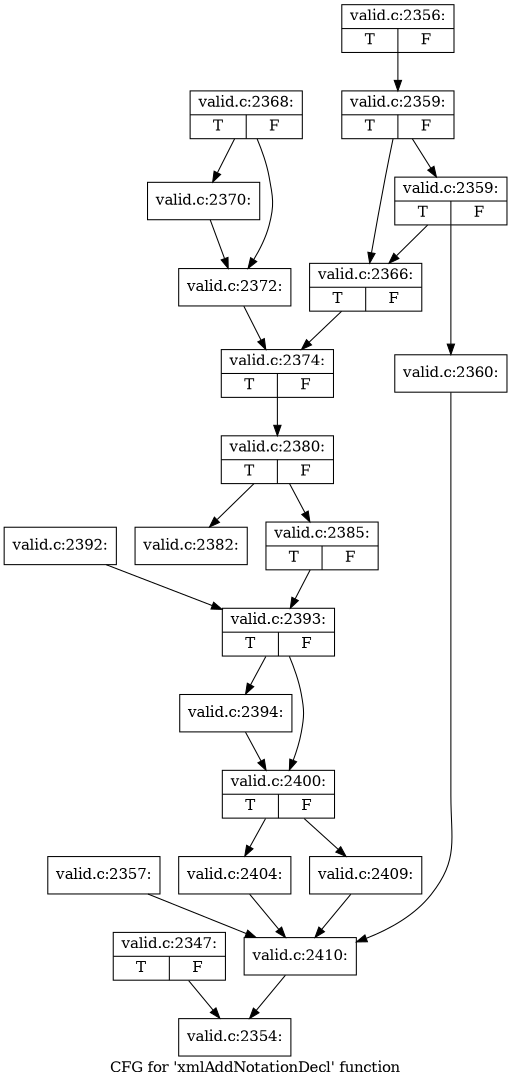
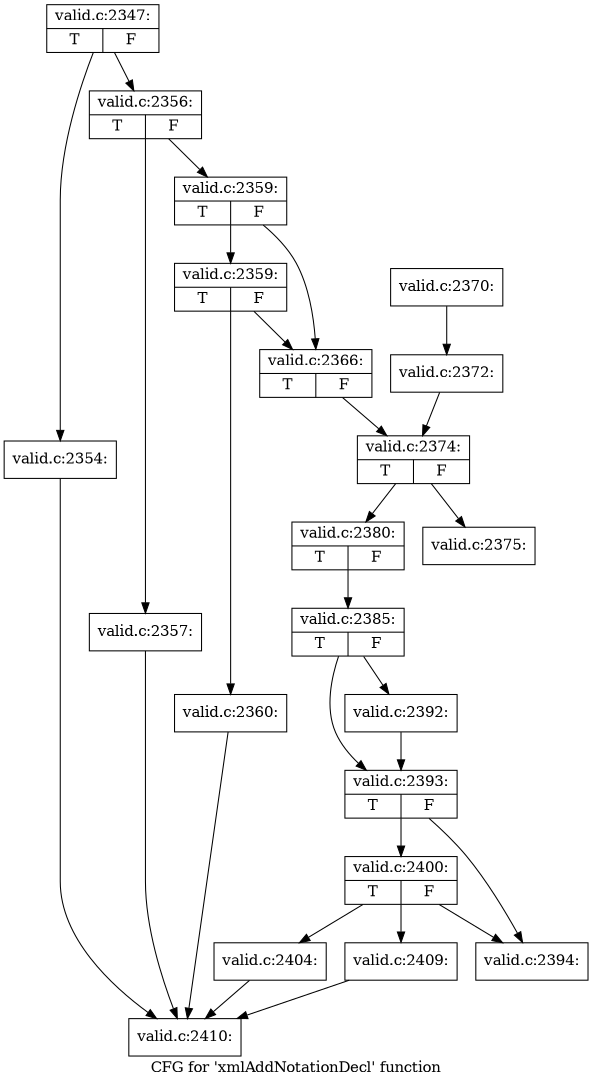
none -> (122, 67)
(246, 115) -> none
none -> (145, 371)
(191, 546) -> none
none -> (479, 546)
none -> (373, 671)
(253, 747) -> (466, 921)
(271, 993) -> (60, 762)
